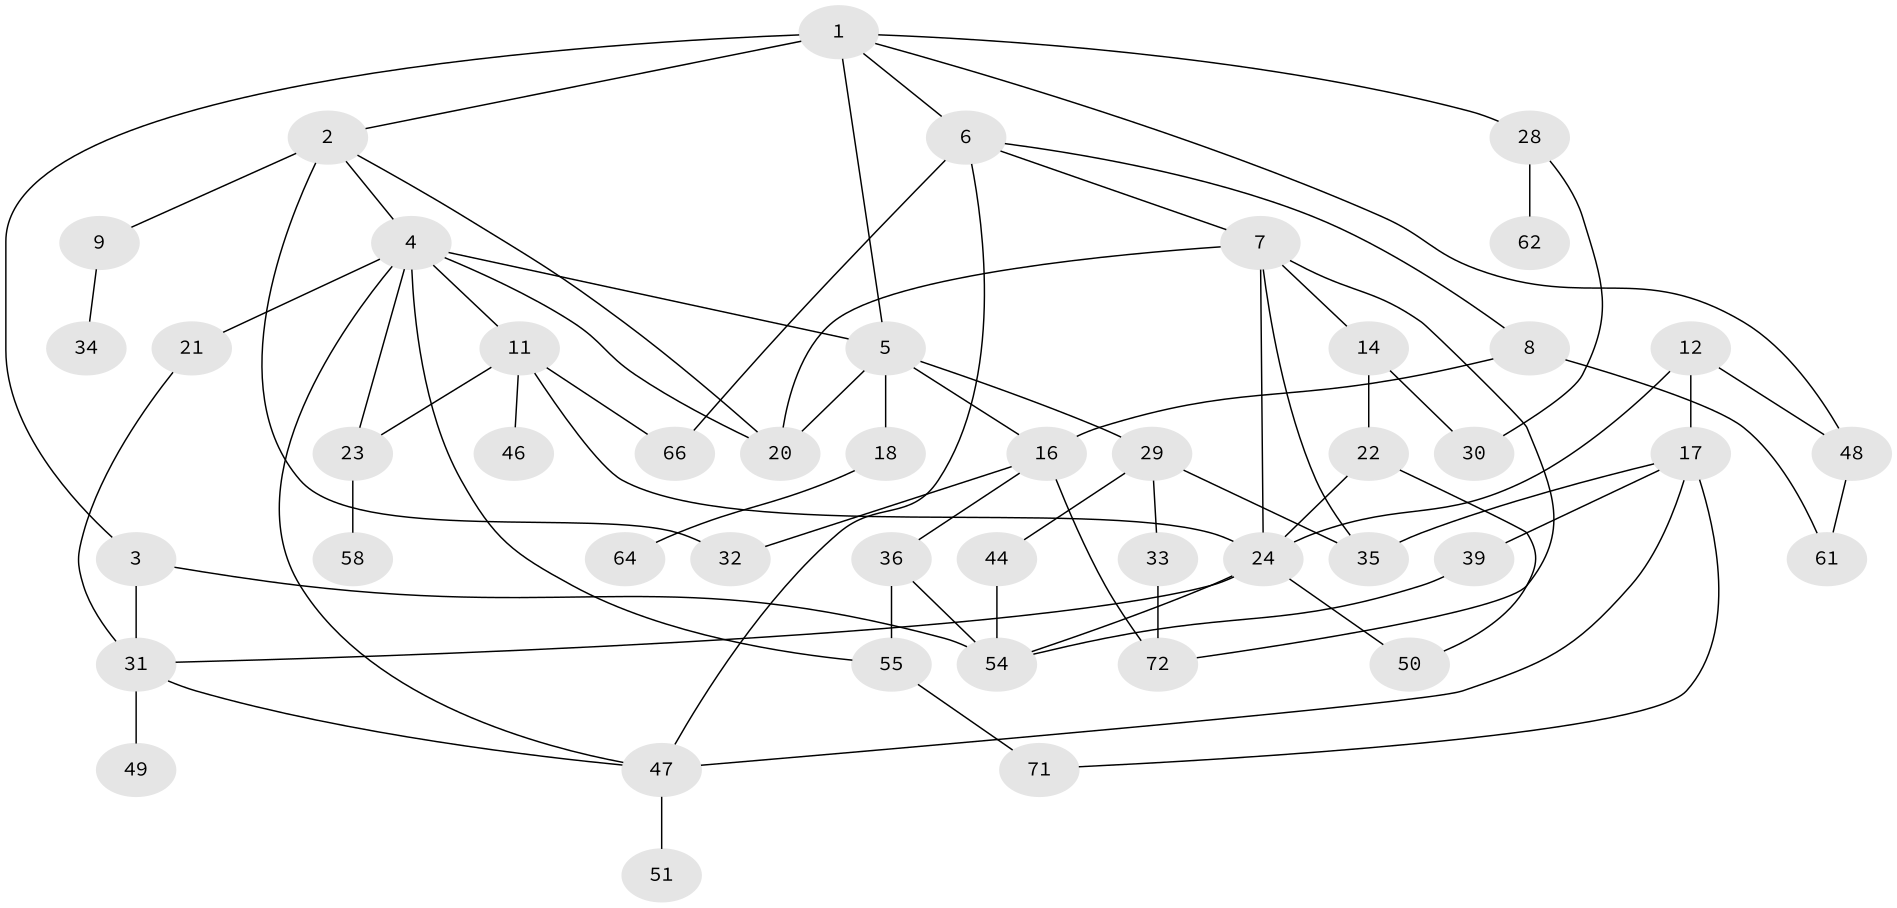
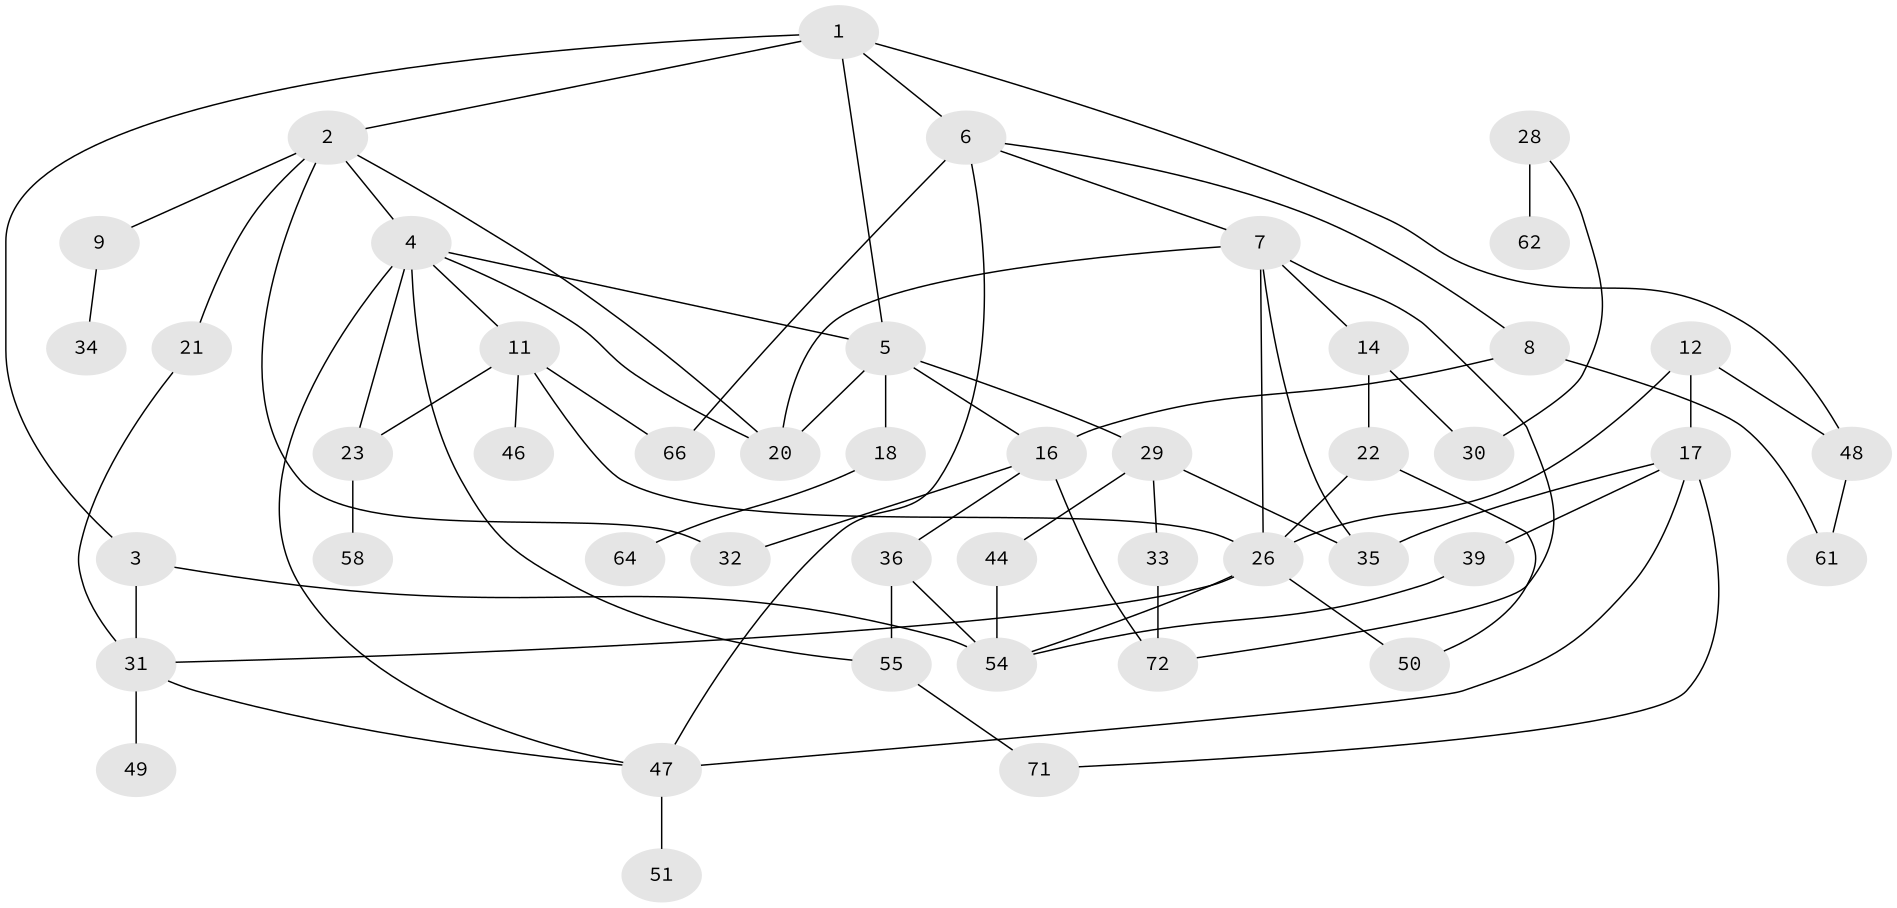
(1191, 60) -> none
(302, 296) -> (241, 234)
(1263, 559) -> (1263, 559)
